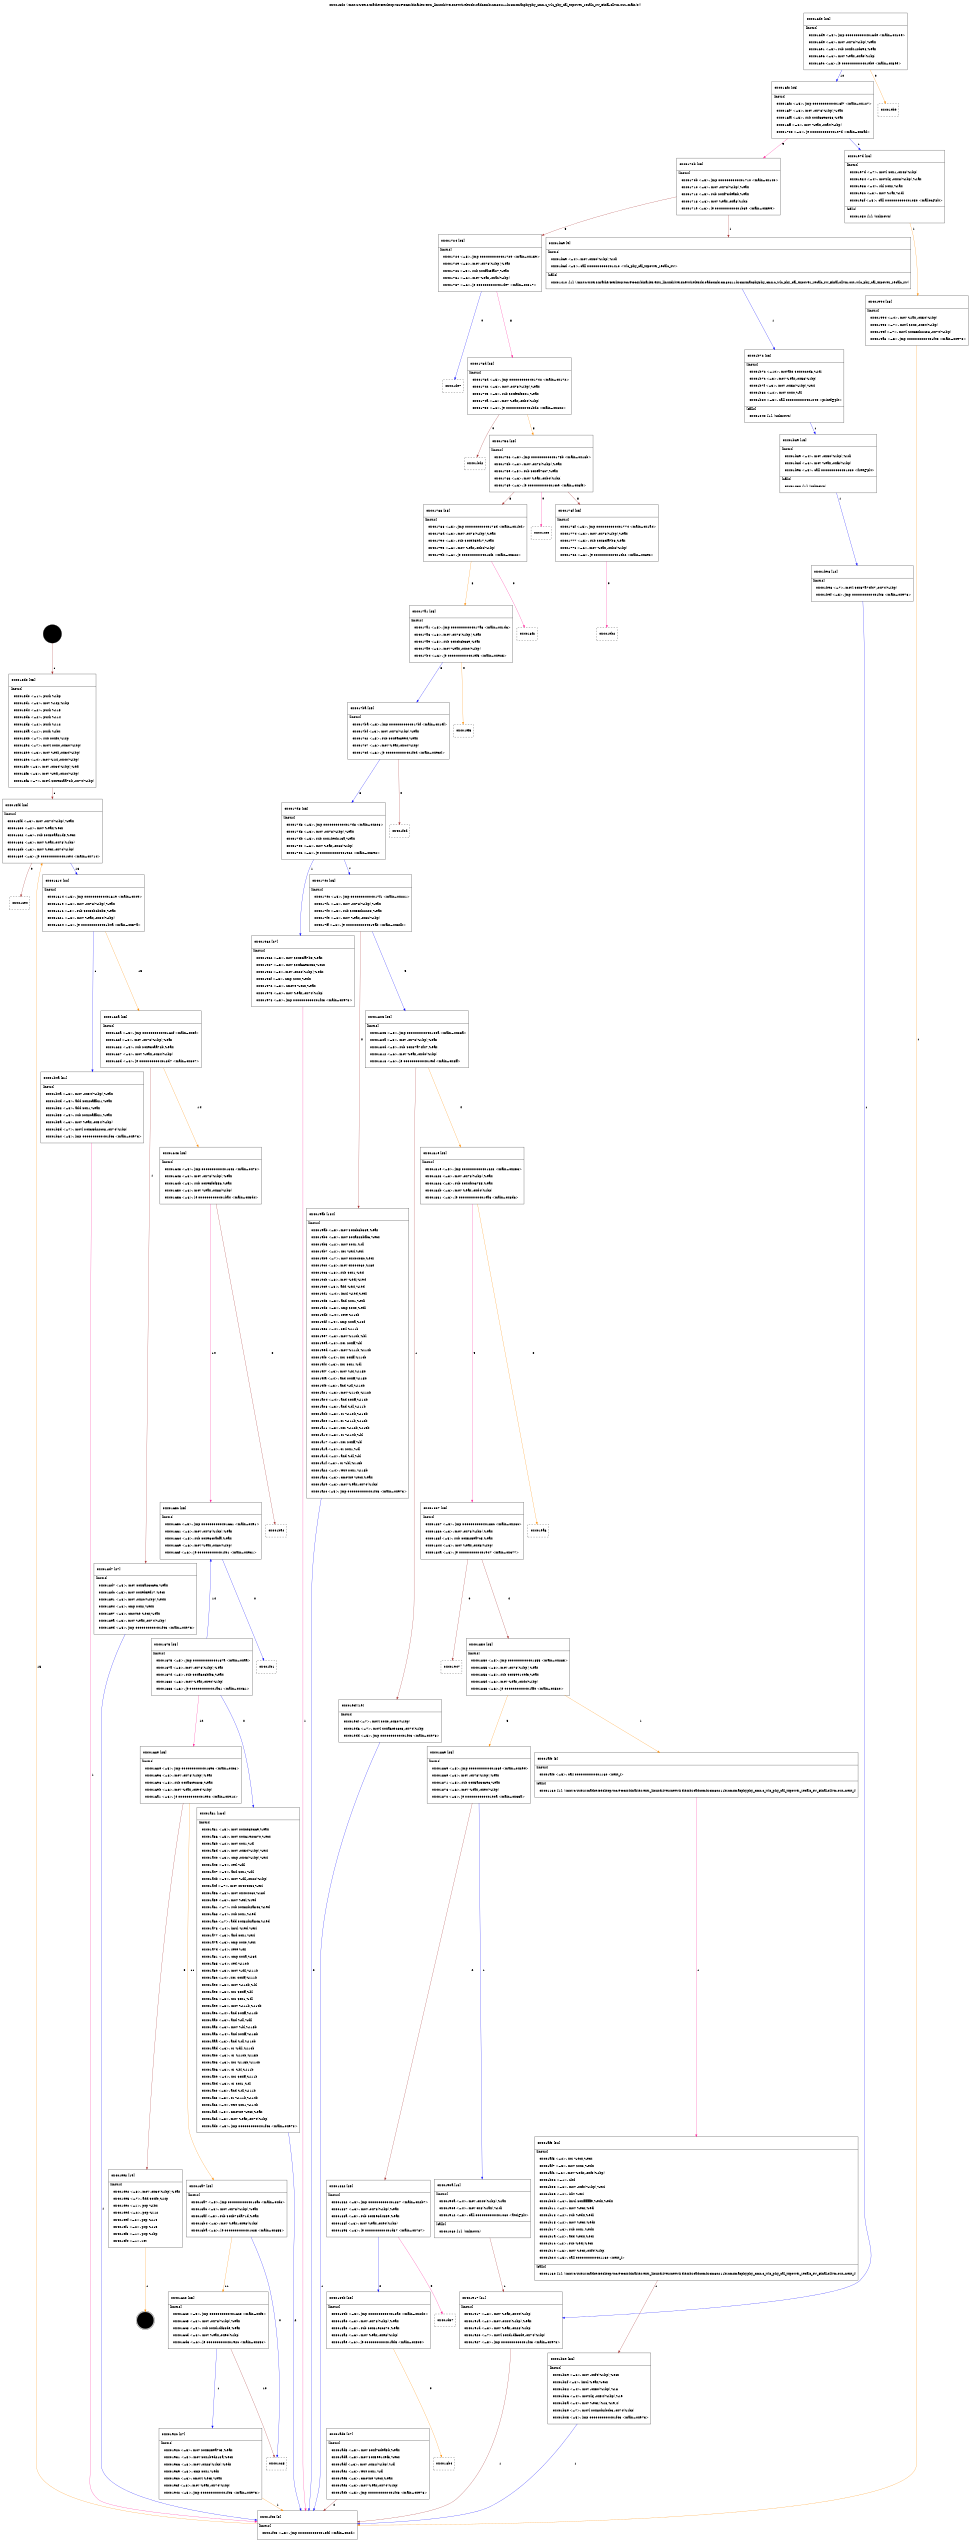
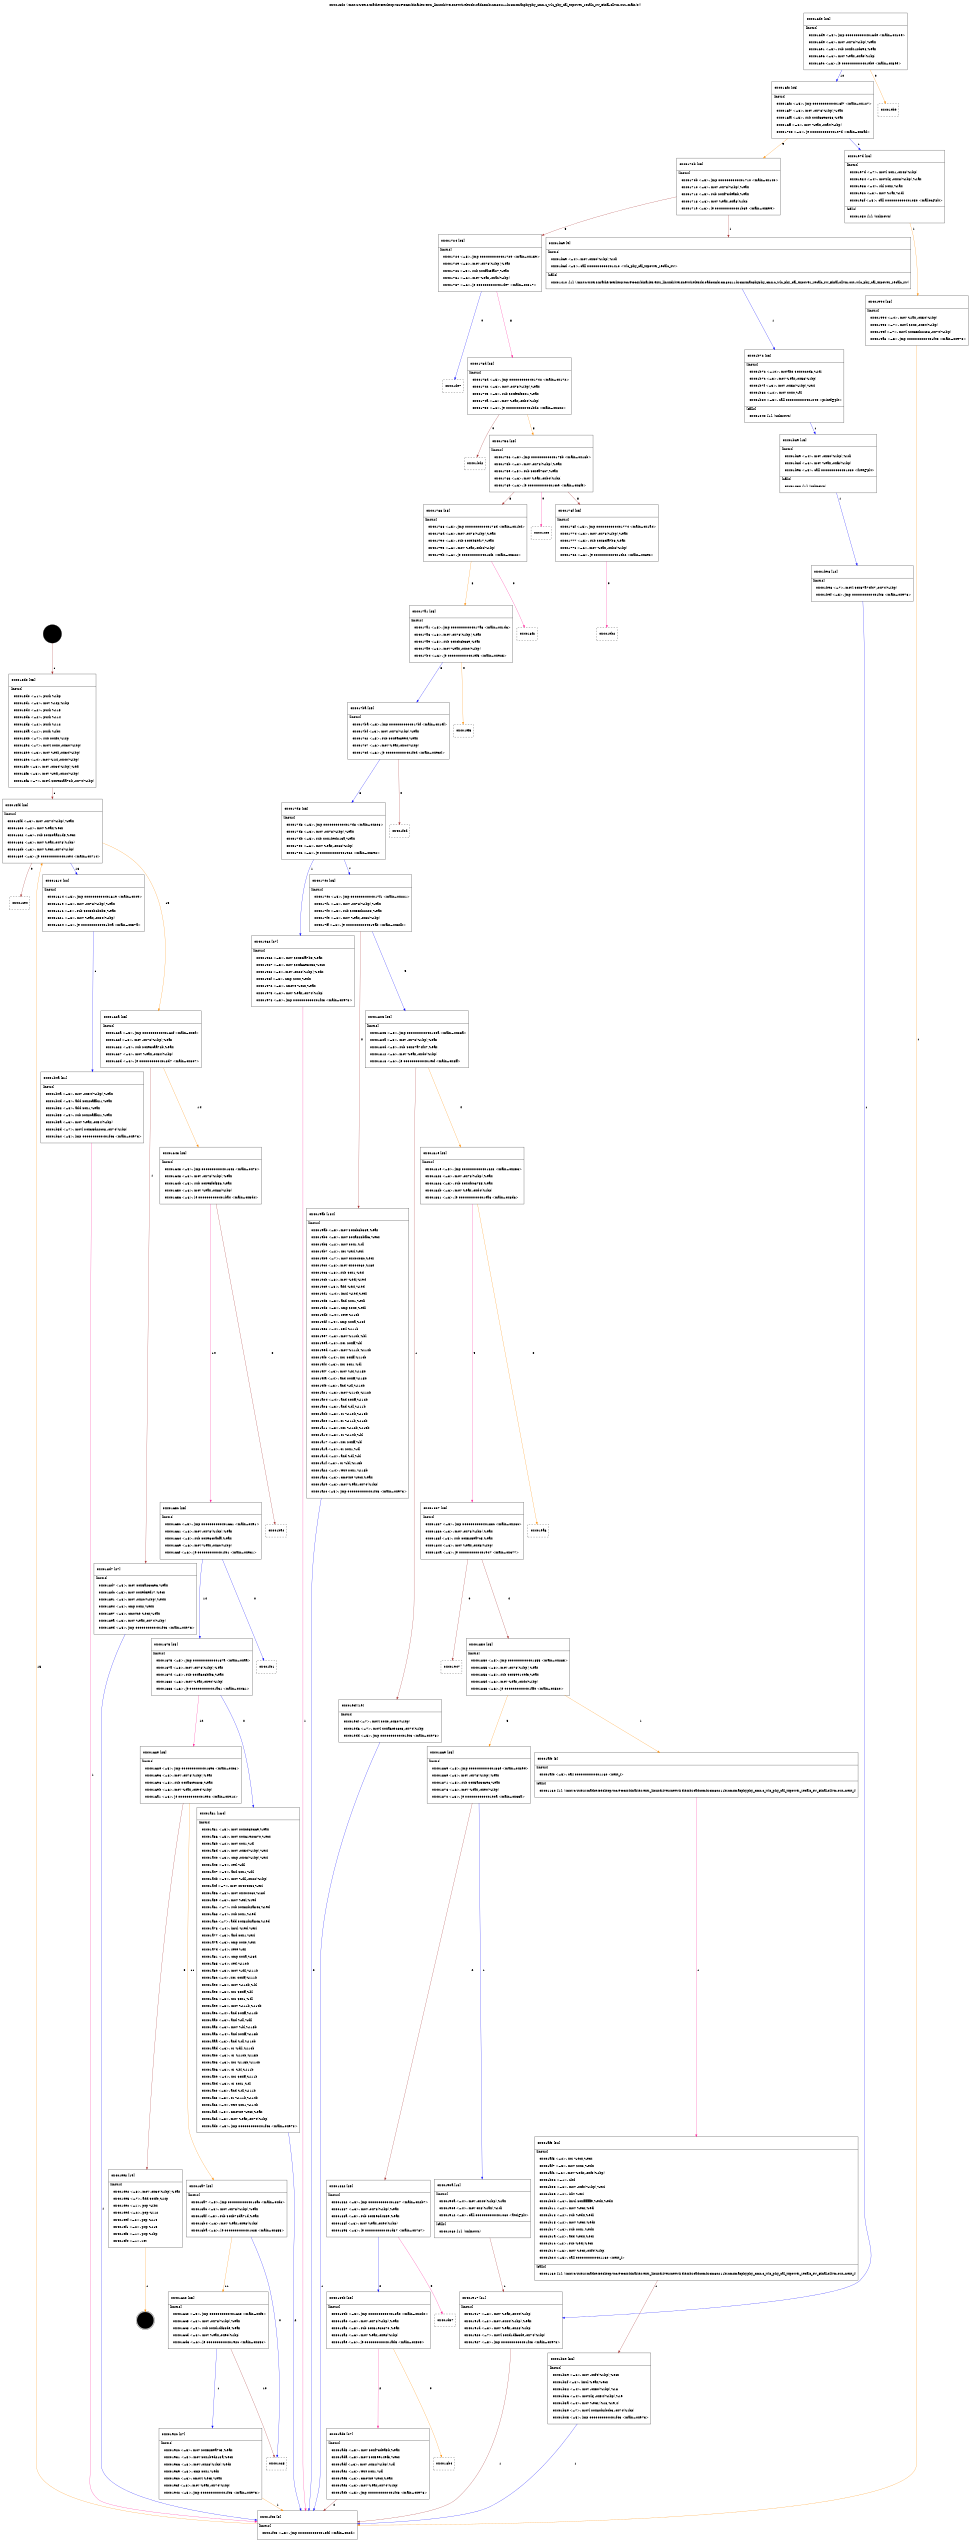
(776, 147) -> (776, 147)
(122, 970) -> (161, 913)
(210, 1600) -> (200, 1597)
none -> (378, 2387)
